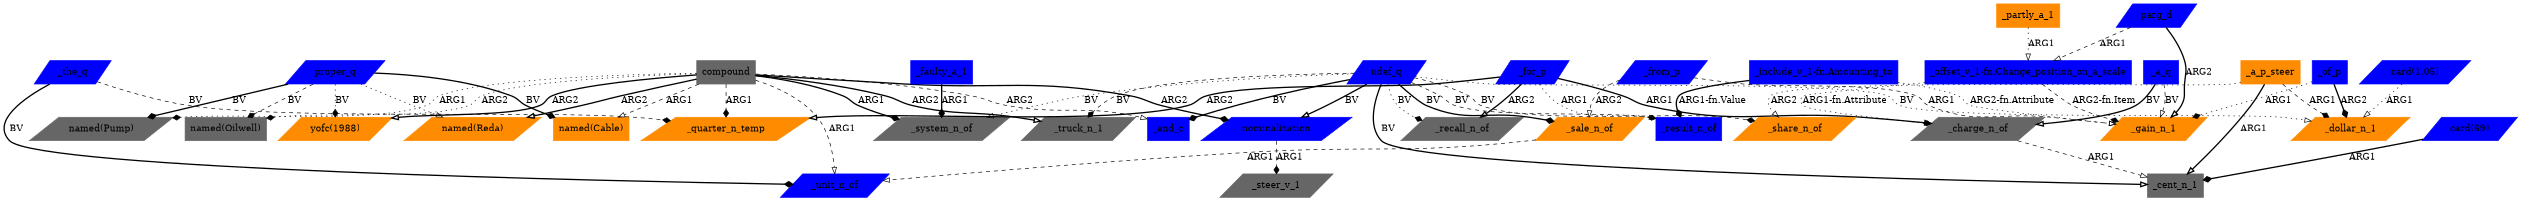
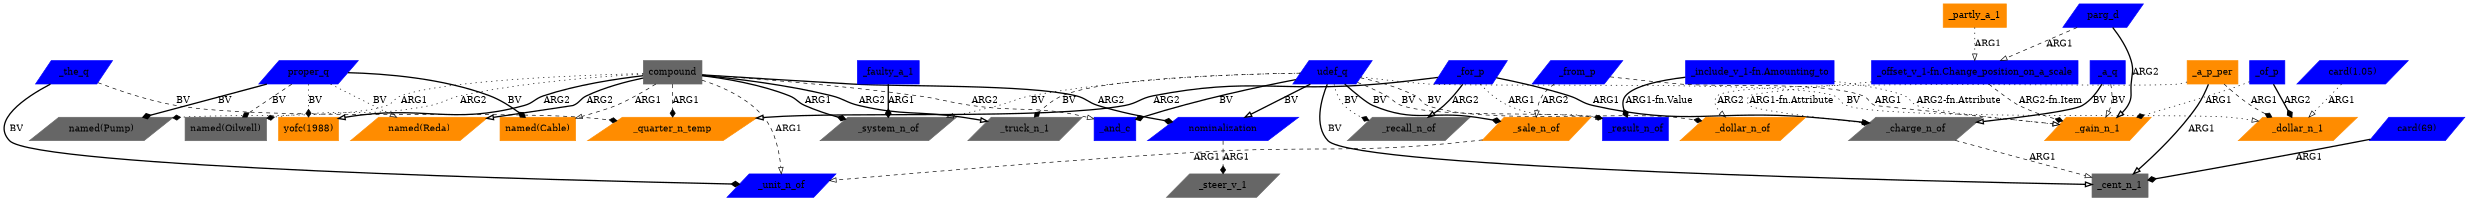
(2270, 72) -> (2213, 72)
(335, 129) -> (309, 129)
(1795, 129) -> (1743, 129)
